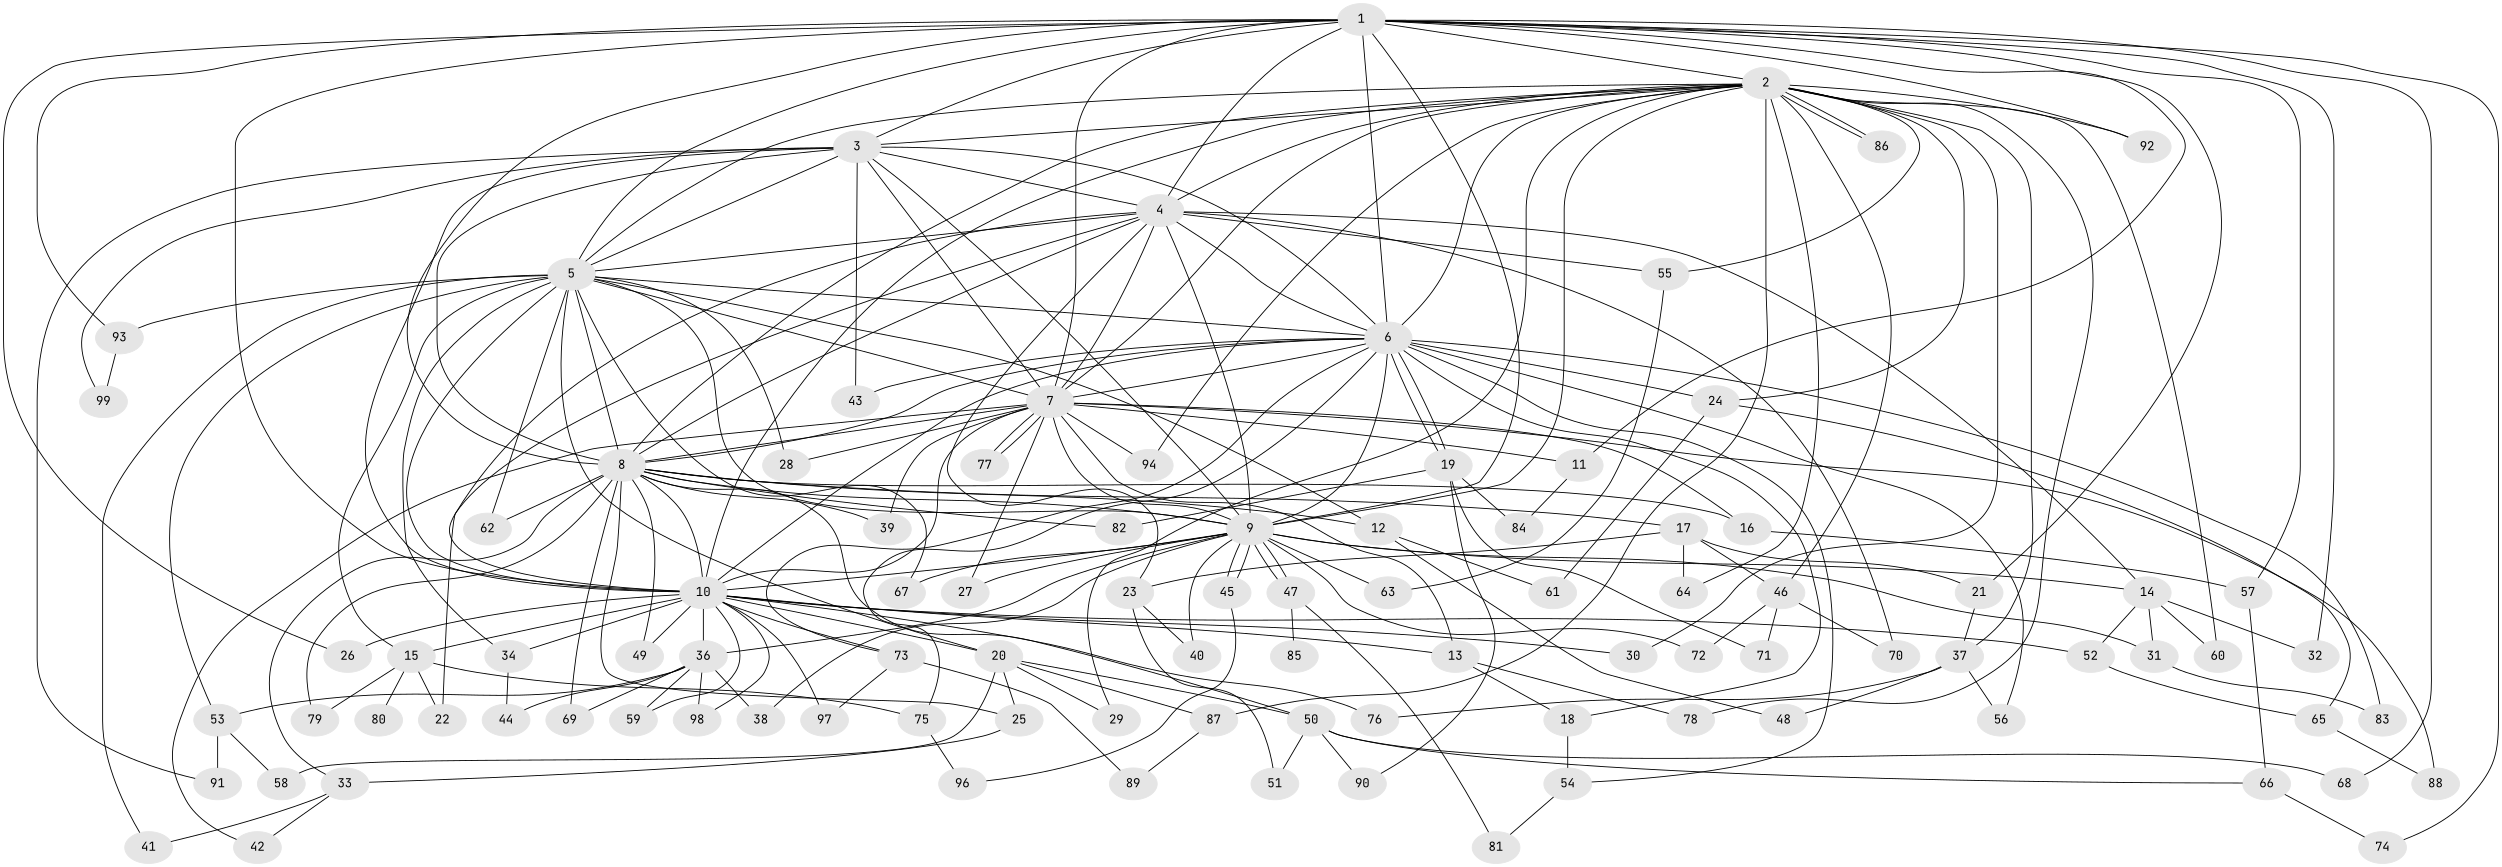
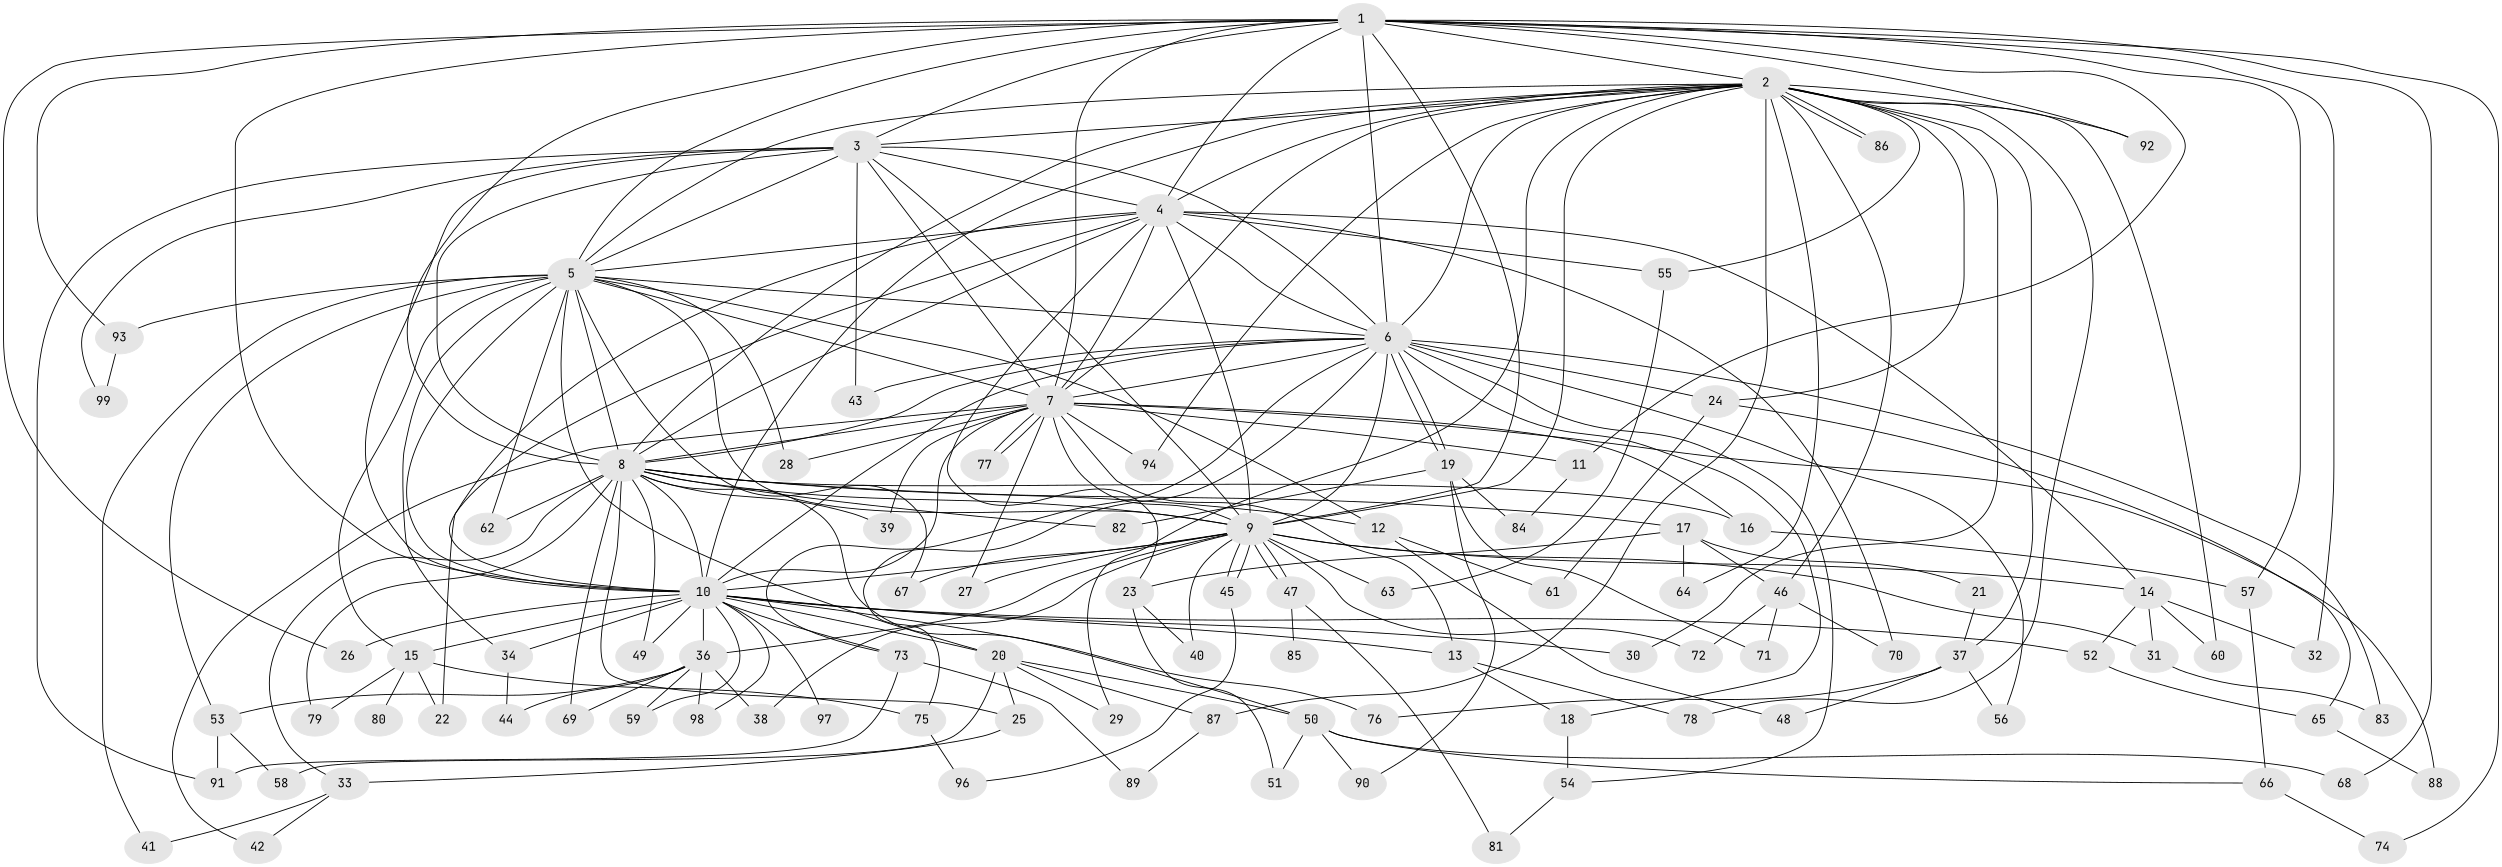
(2030, 64) -> none
(863, 688) -> (585, 759)
